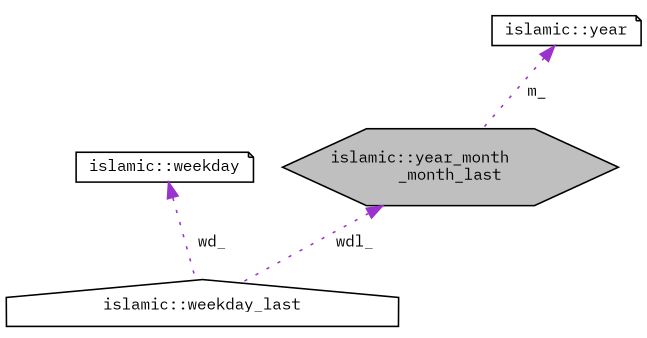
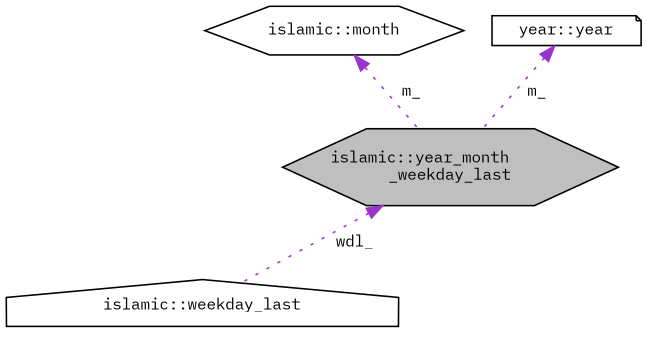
none -> (334, 31)
(567, 31) -> (567, 31)
(165, 167) -> none
(450, 167) -> (450, 167)
